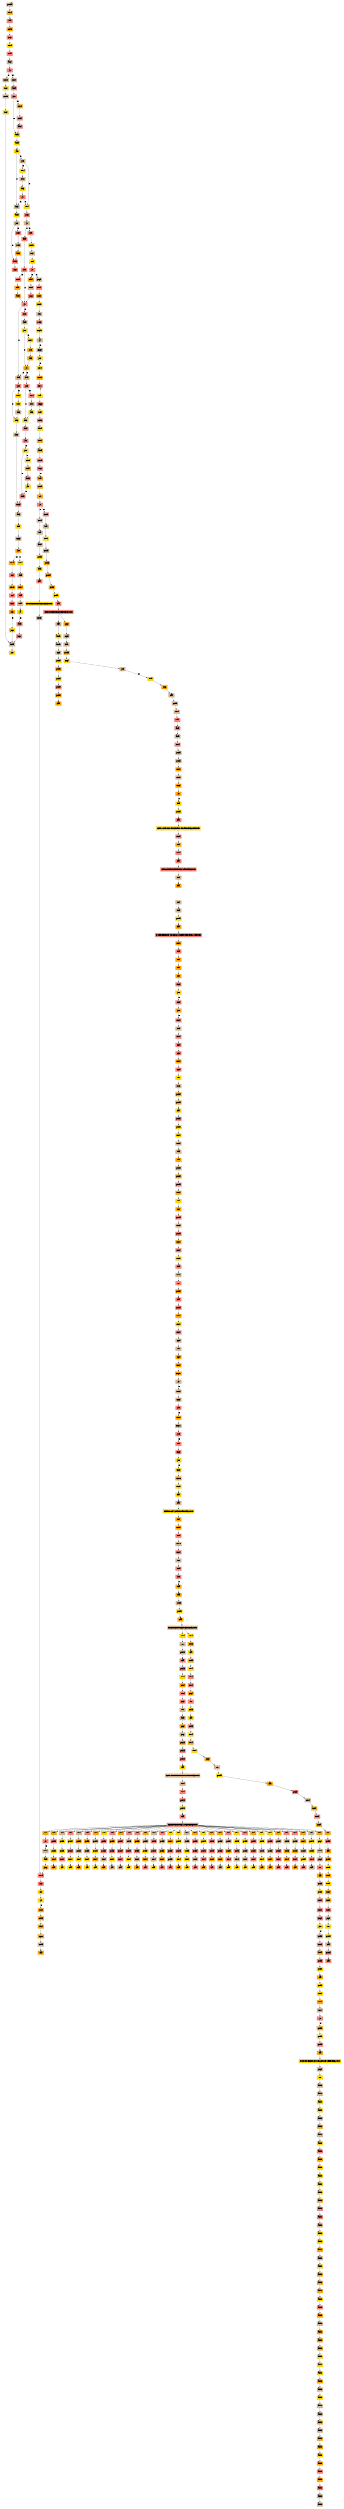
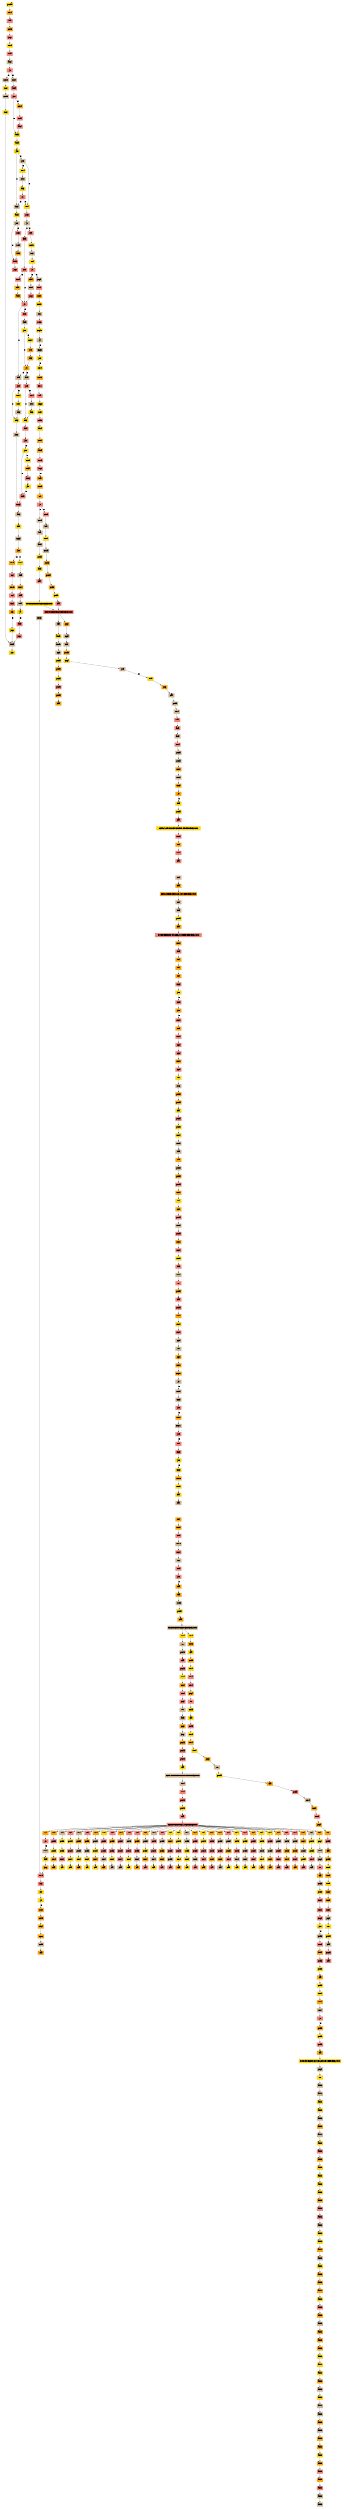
(10, 5) -> (10, 5)
(40, 392) -> (39, 390)
(40, 396) -> (40, 396)
(40, 404) -> (40, 404)
(39, 610) -> (48, 608)
(178, 828) -> (178, 828)
(178, 869) -> none
none -> (178, 894)
(178, 935) -> (178, 935)
(178, 1029) -> (178, 1029)
(178, 1511) -> none
